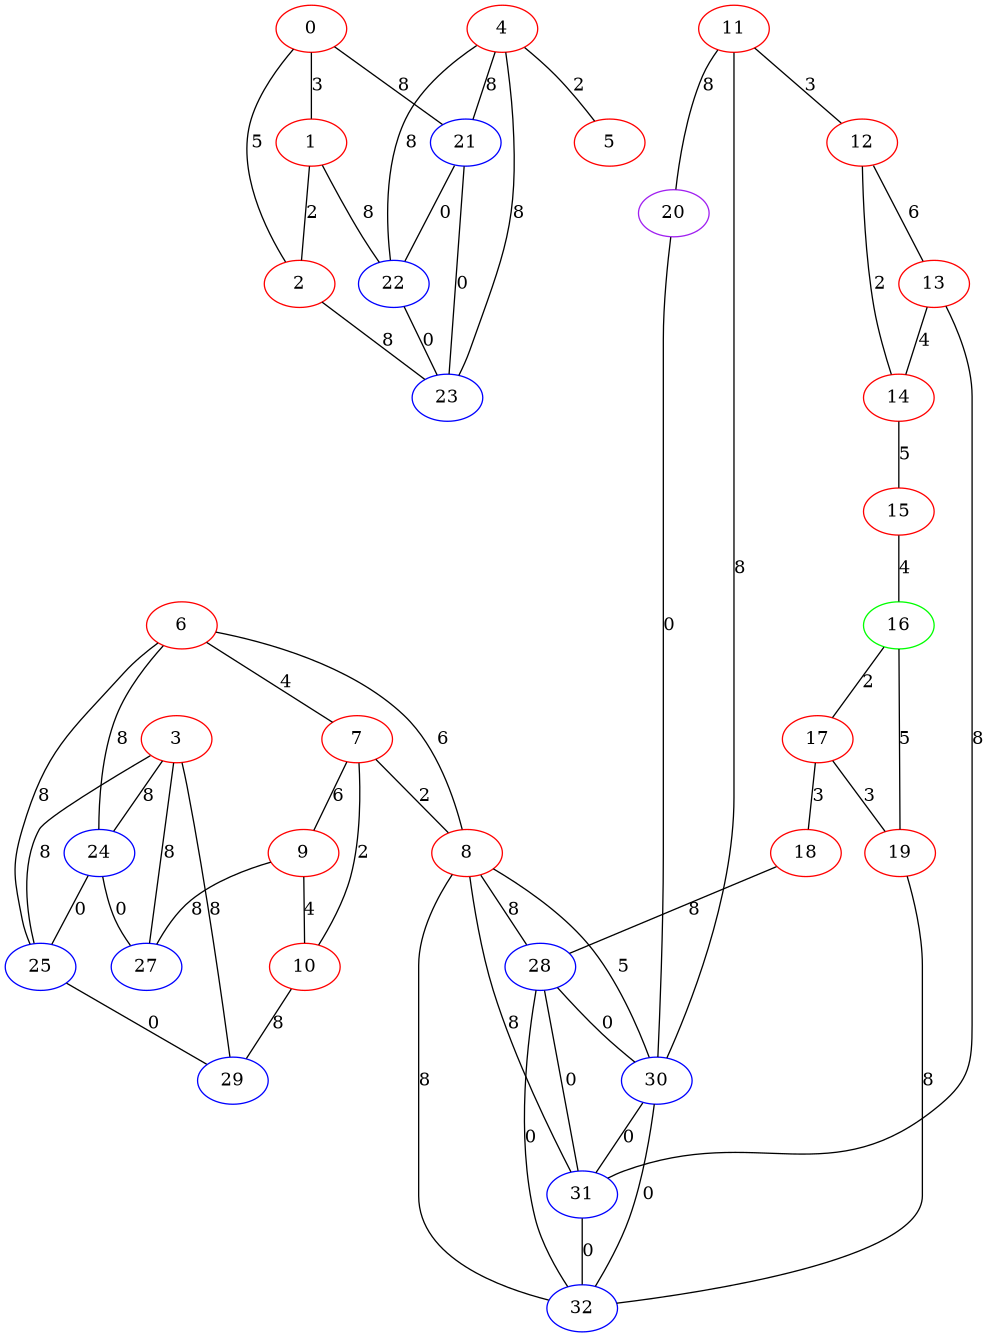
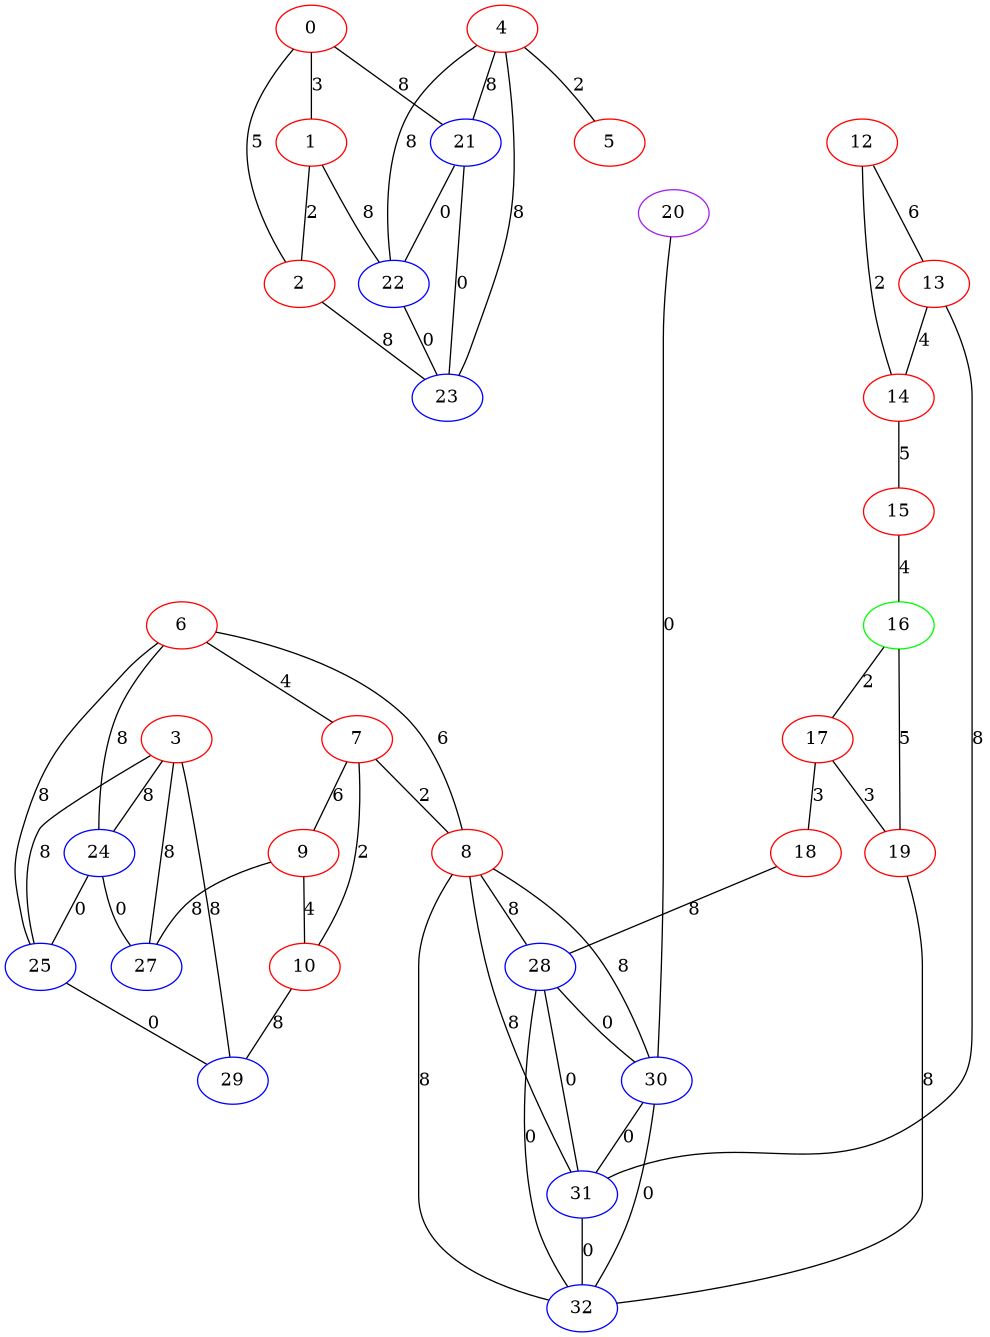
(734, 29) -> none
(624, 967) -> (624, 967)
